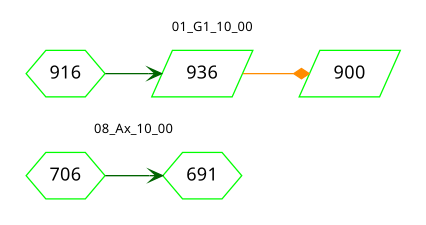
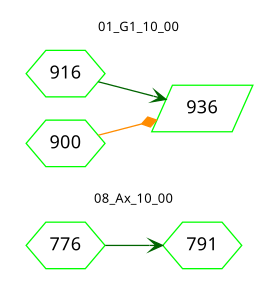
(268, 74) -> (120, 130)
(350, 74) -> (66, 143)
(66, 176) -> (66, 245)
(202, 176) -> (202, 245)
